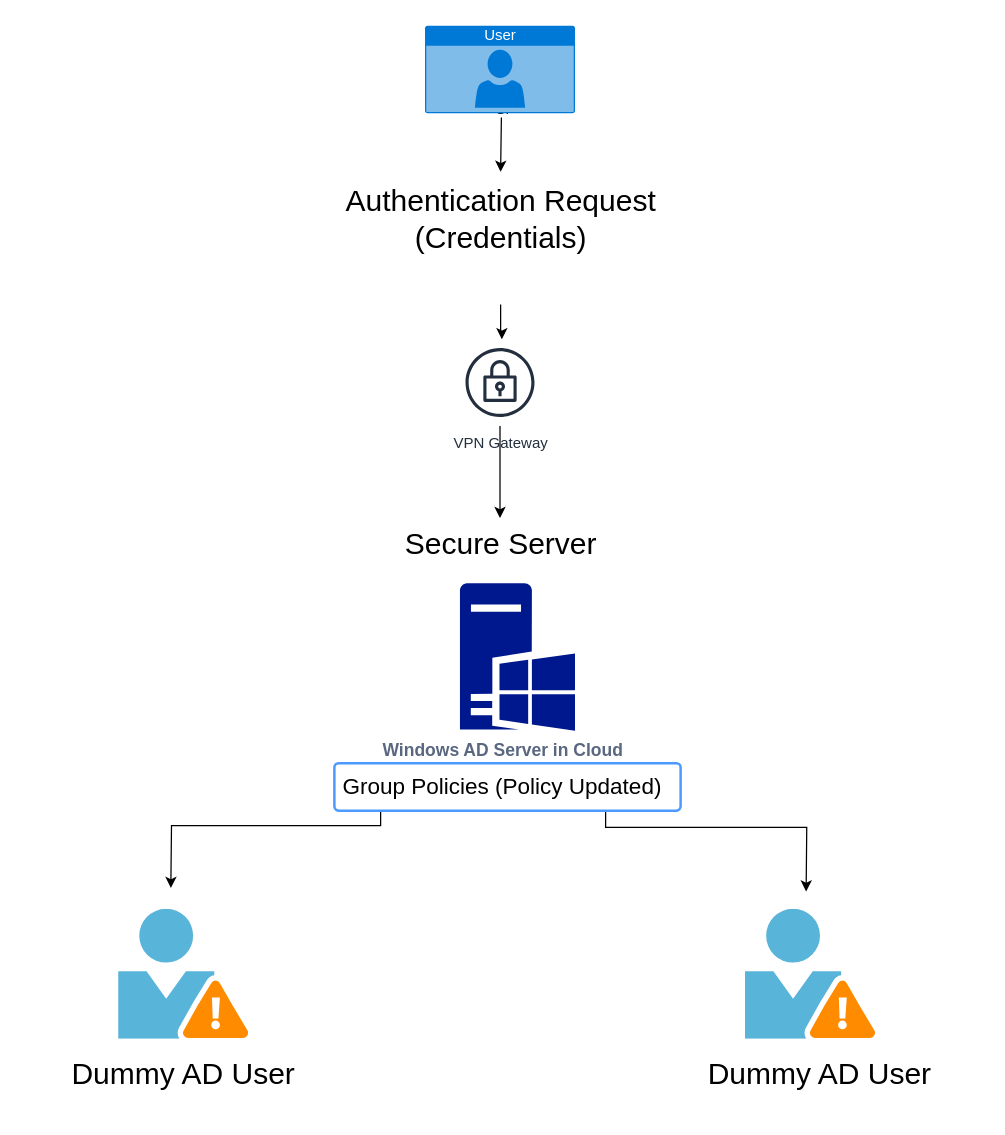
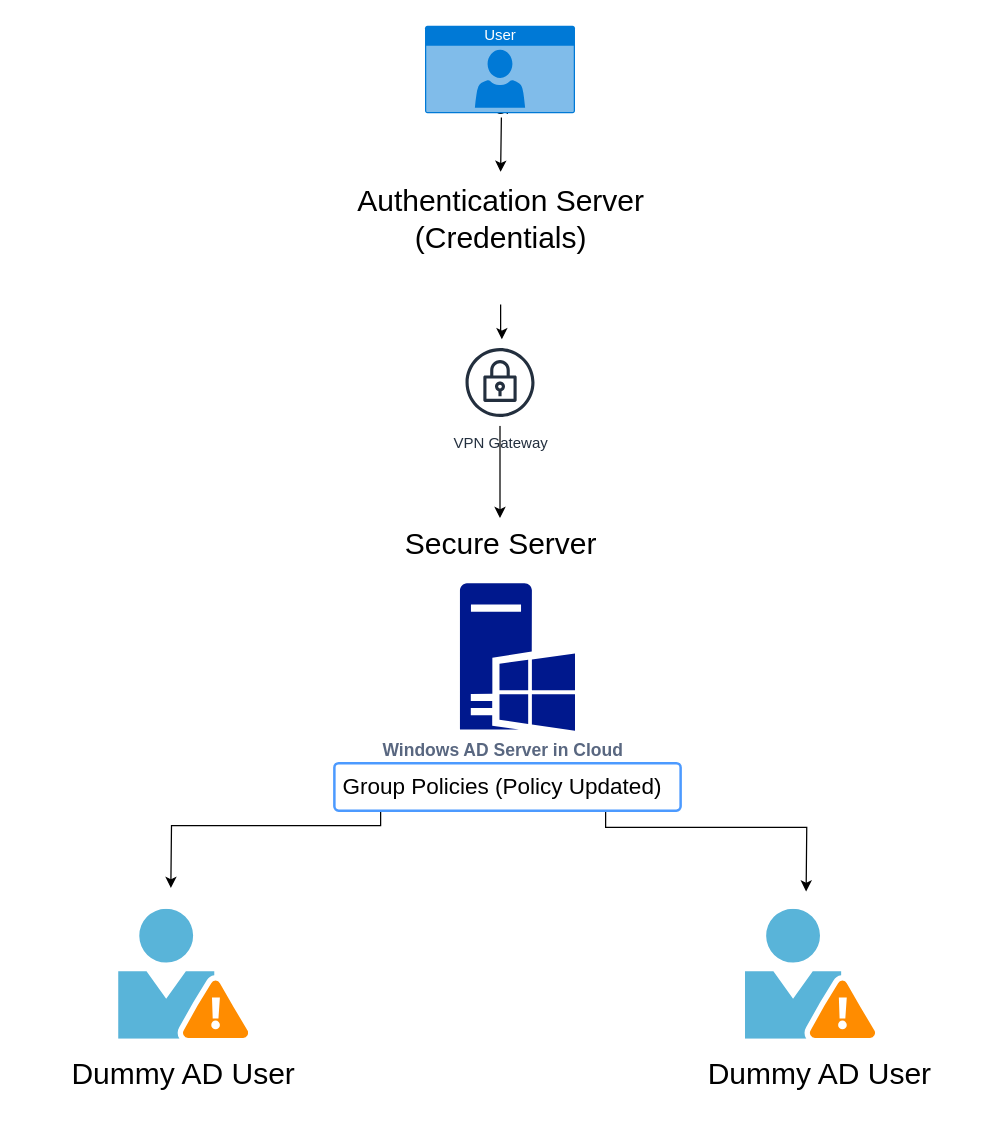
(501, 219) -> (501, 219)
